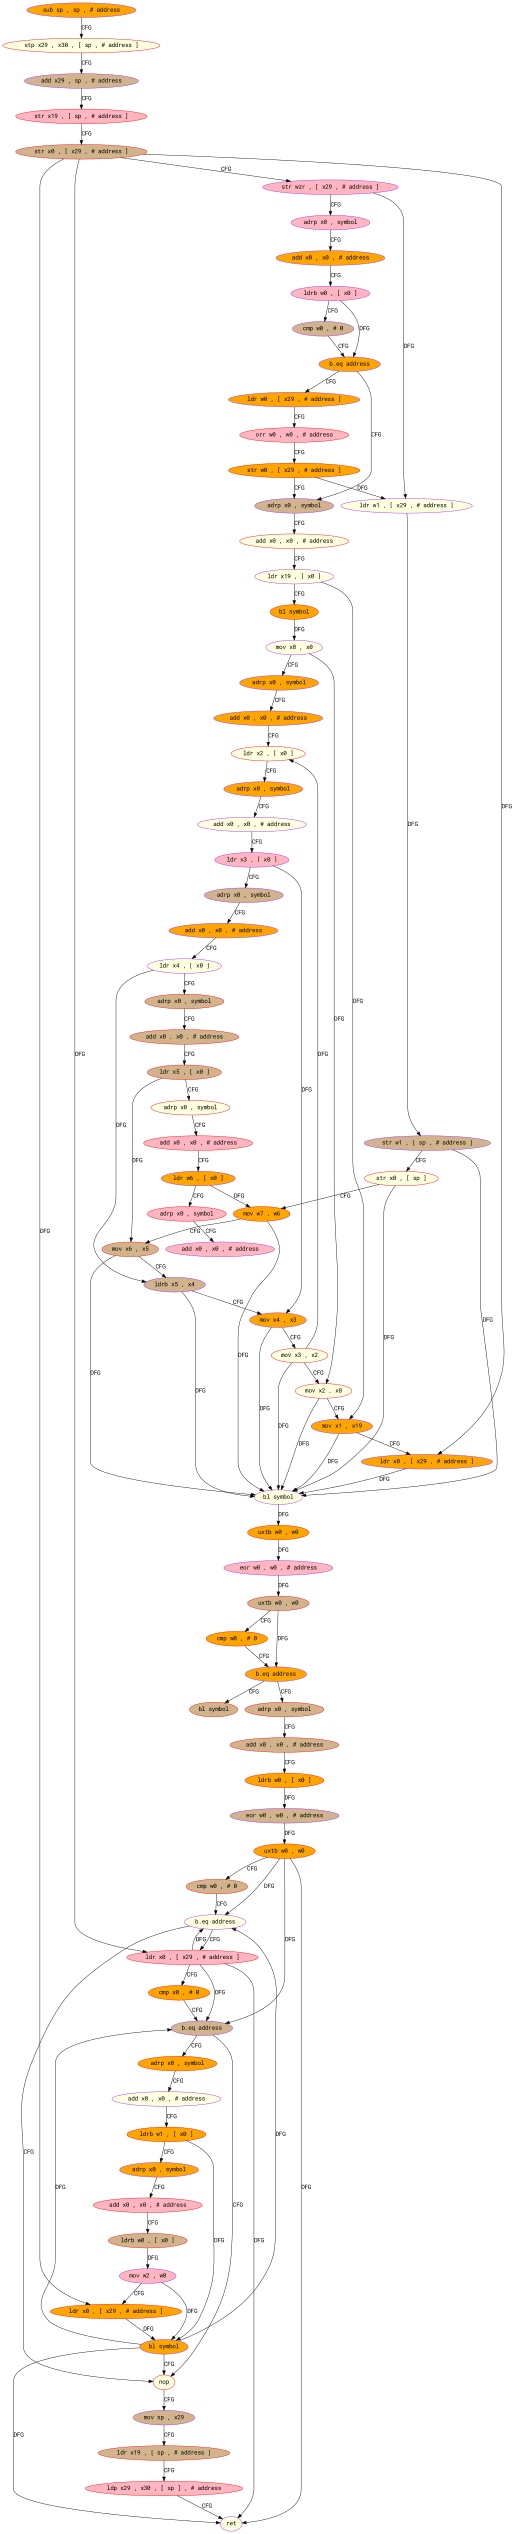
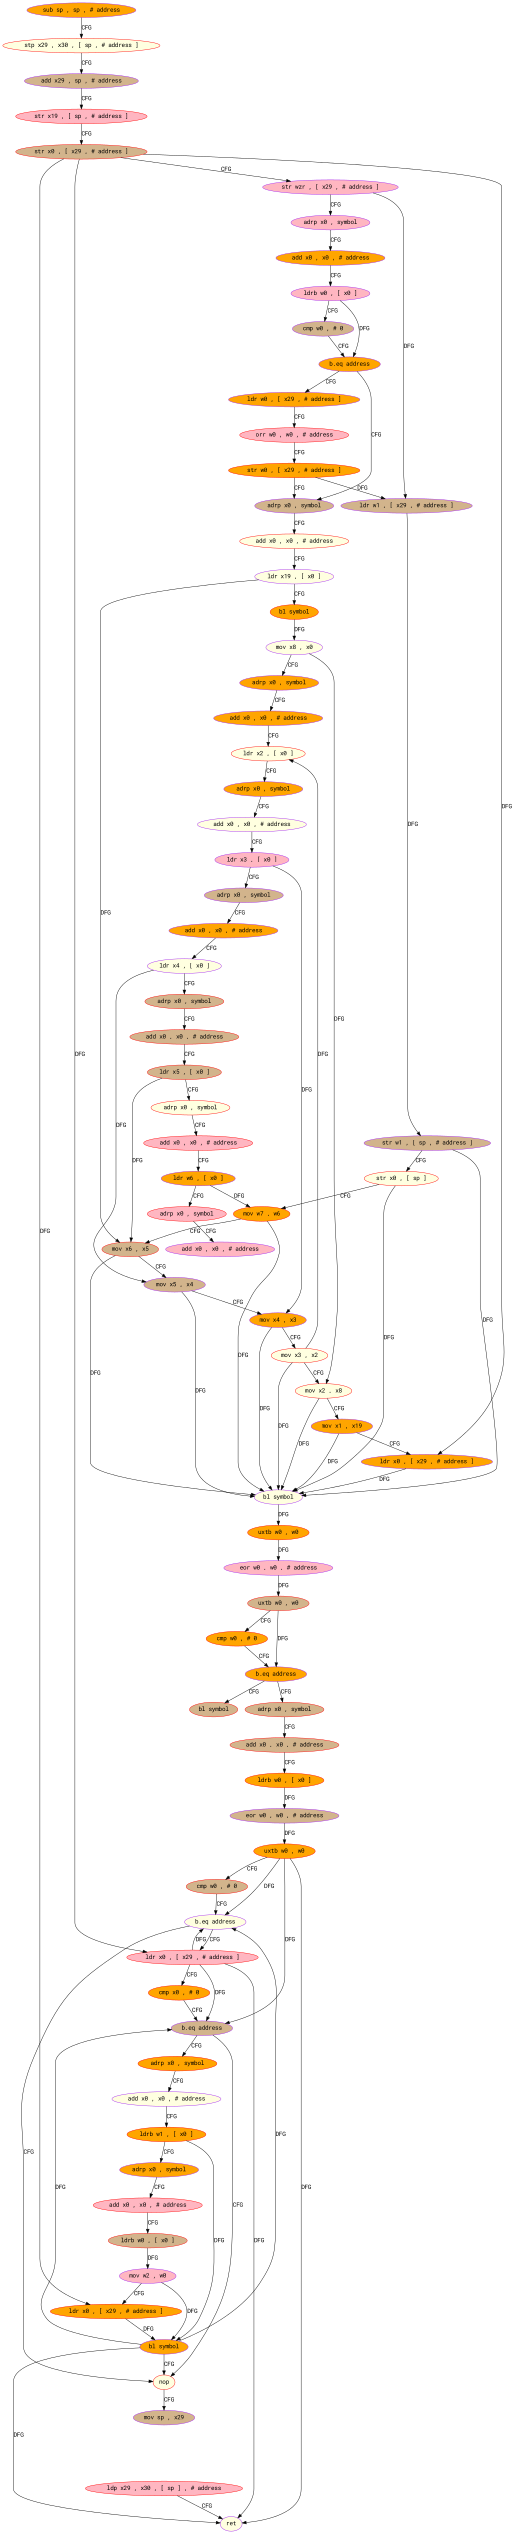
(407, 506) -> (407, 506)
(353, 993) -> (101, 847)
(175, 1285) -> (175, 1285)
(164, 2453) -> none
